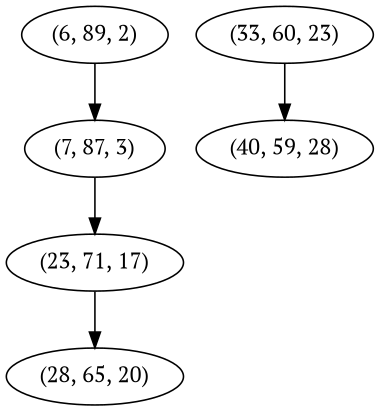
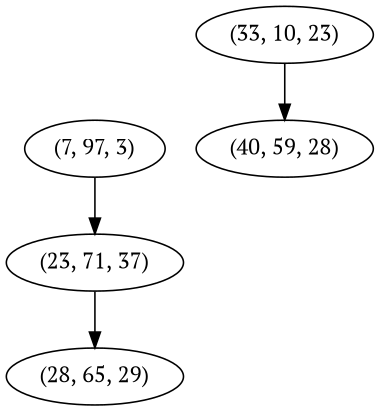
(95, 35) -> none
(285, 35) -> (285, 35)
(95, 149) -> (95, 149)
(95, 263) -> (95, 263)
(95, 377) -> (95, 377)
